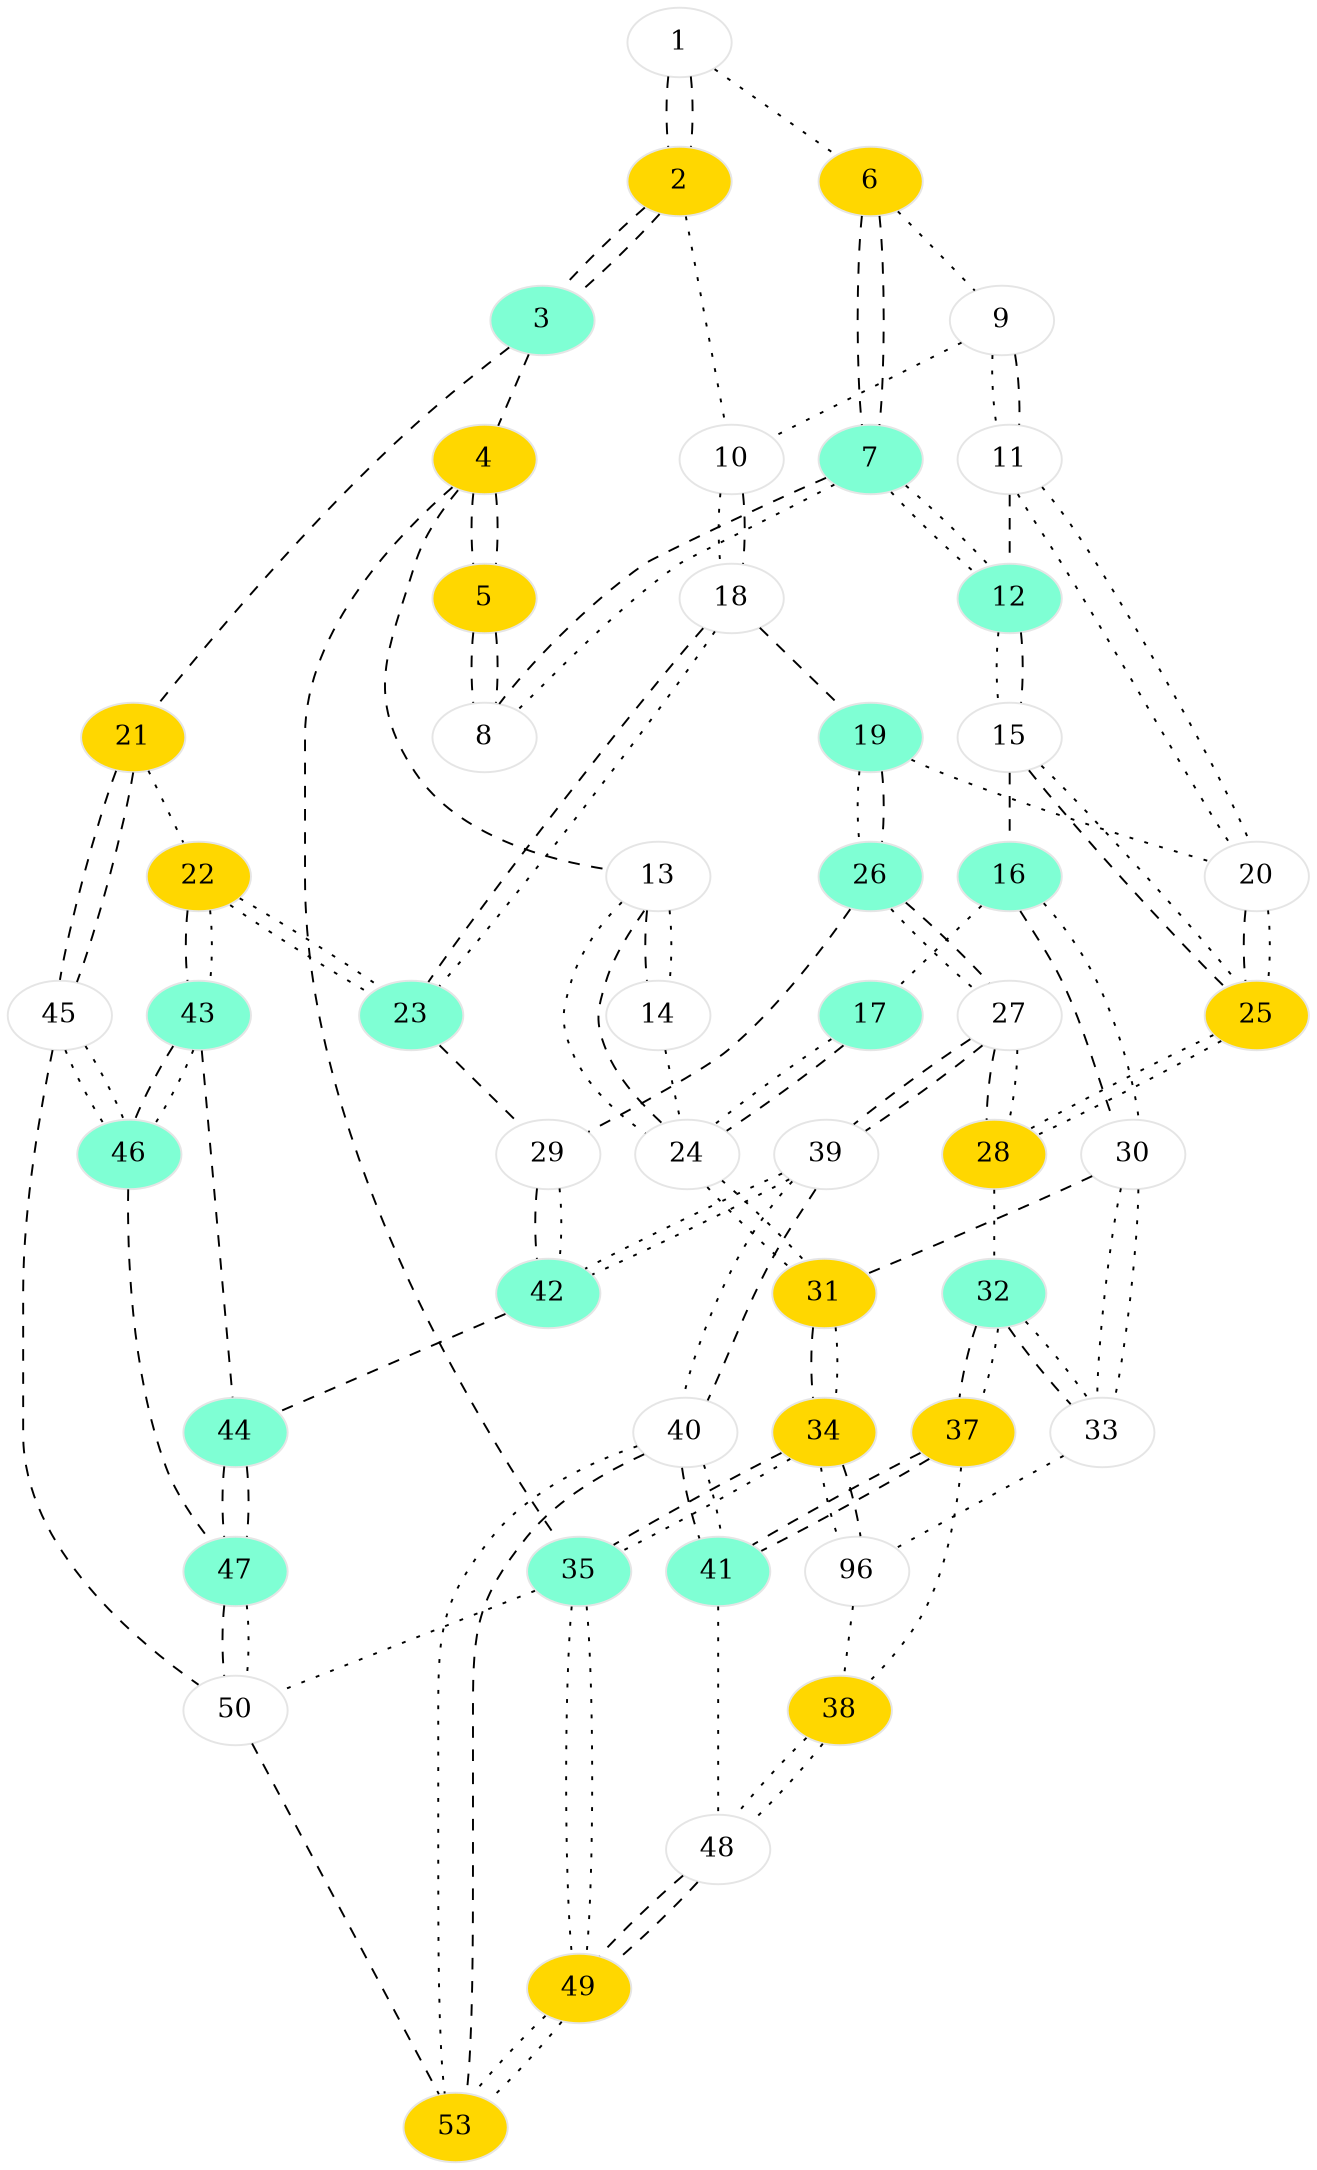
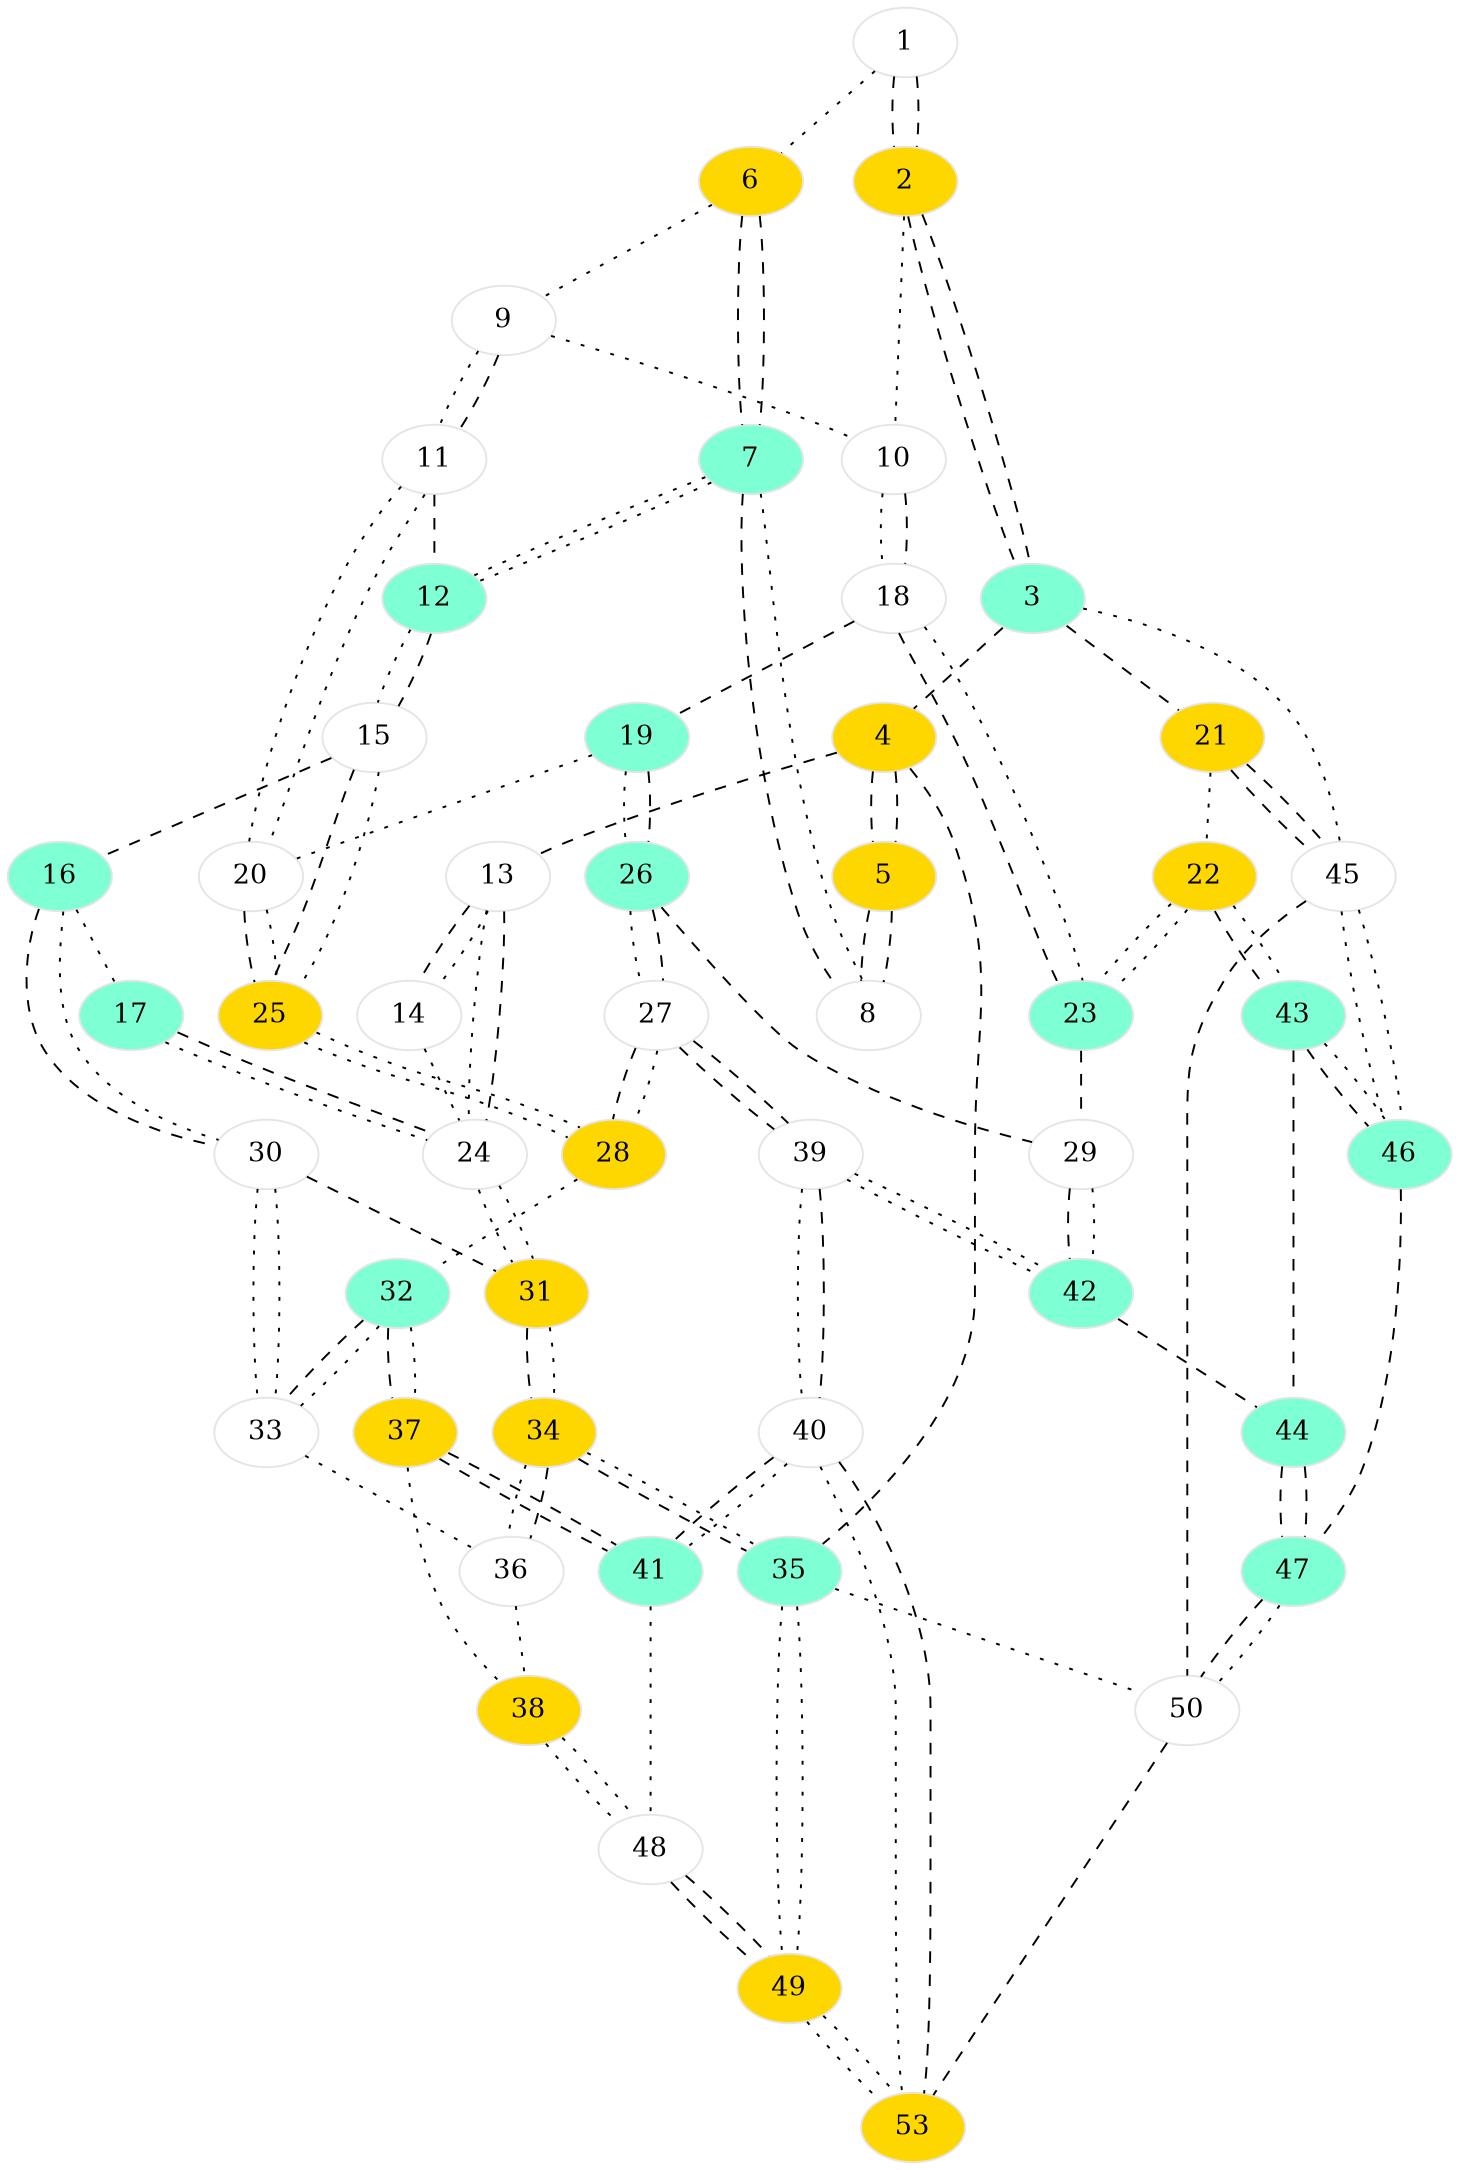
none -> (1255, 680)
(857, 1571) -> (512, 1571)
